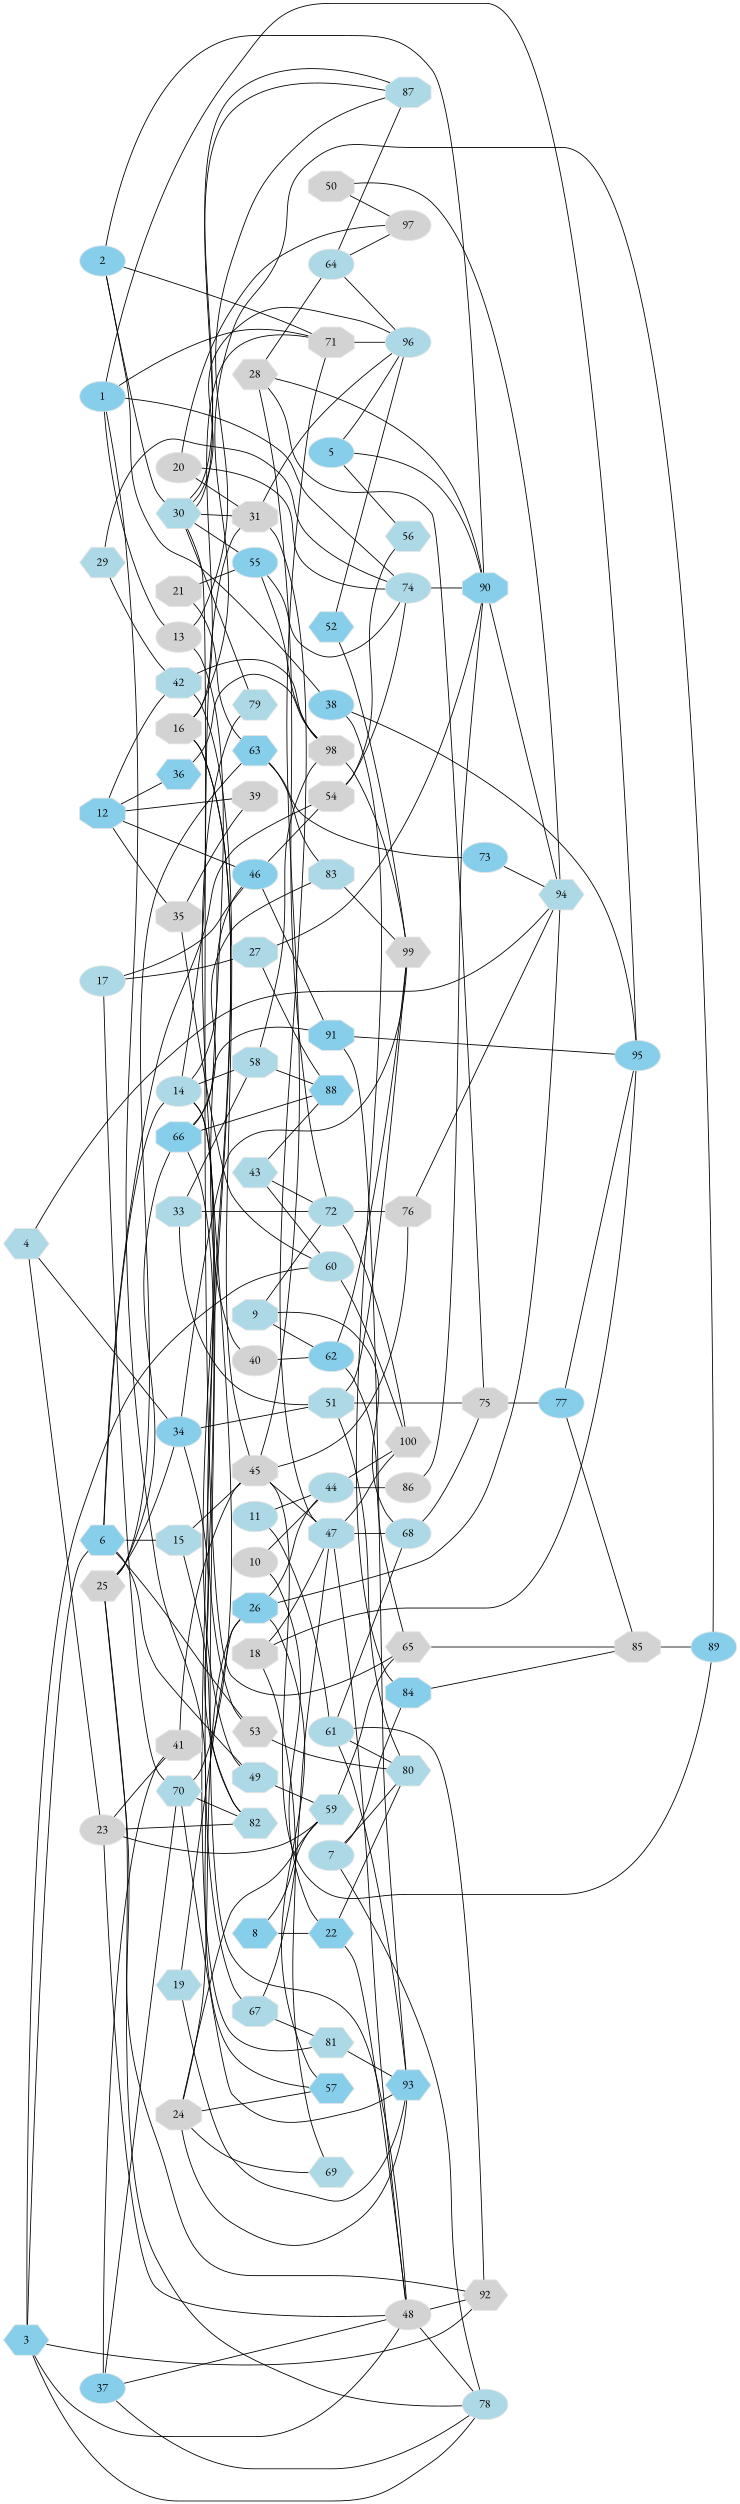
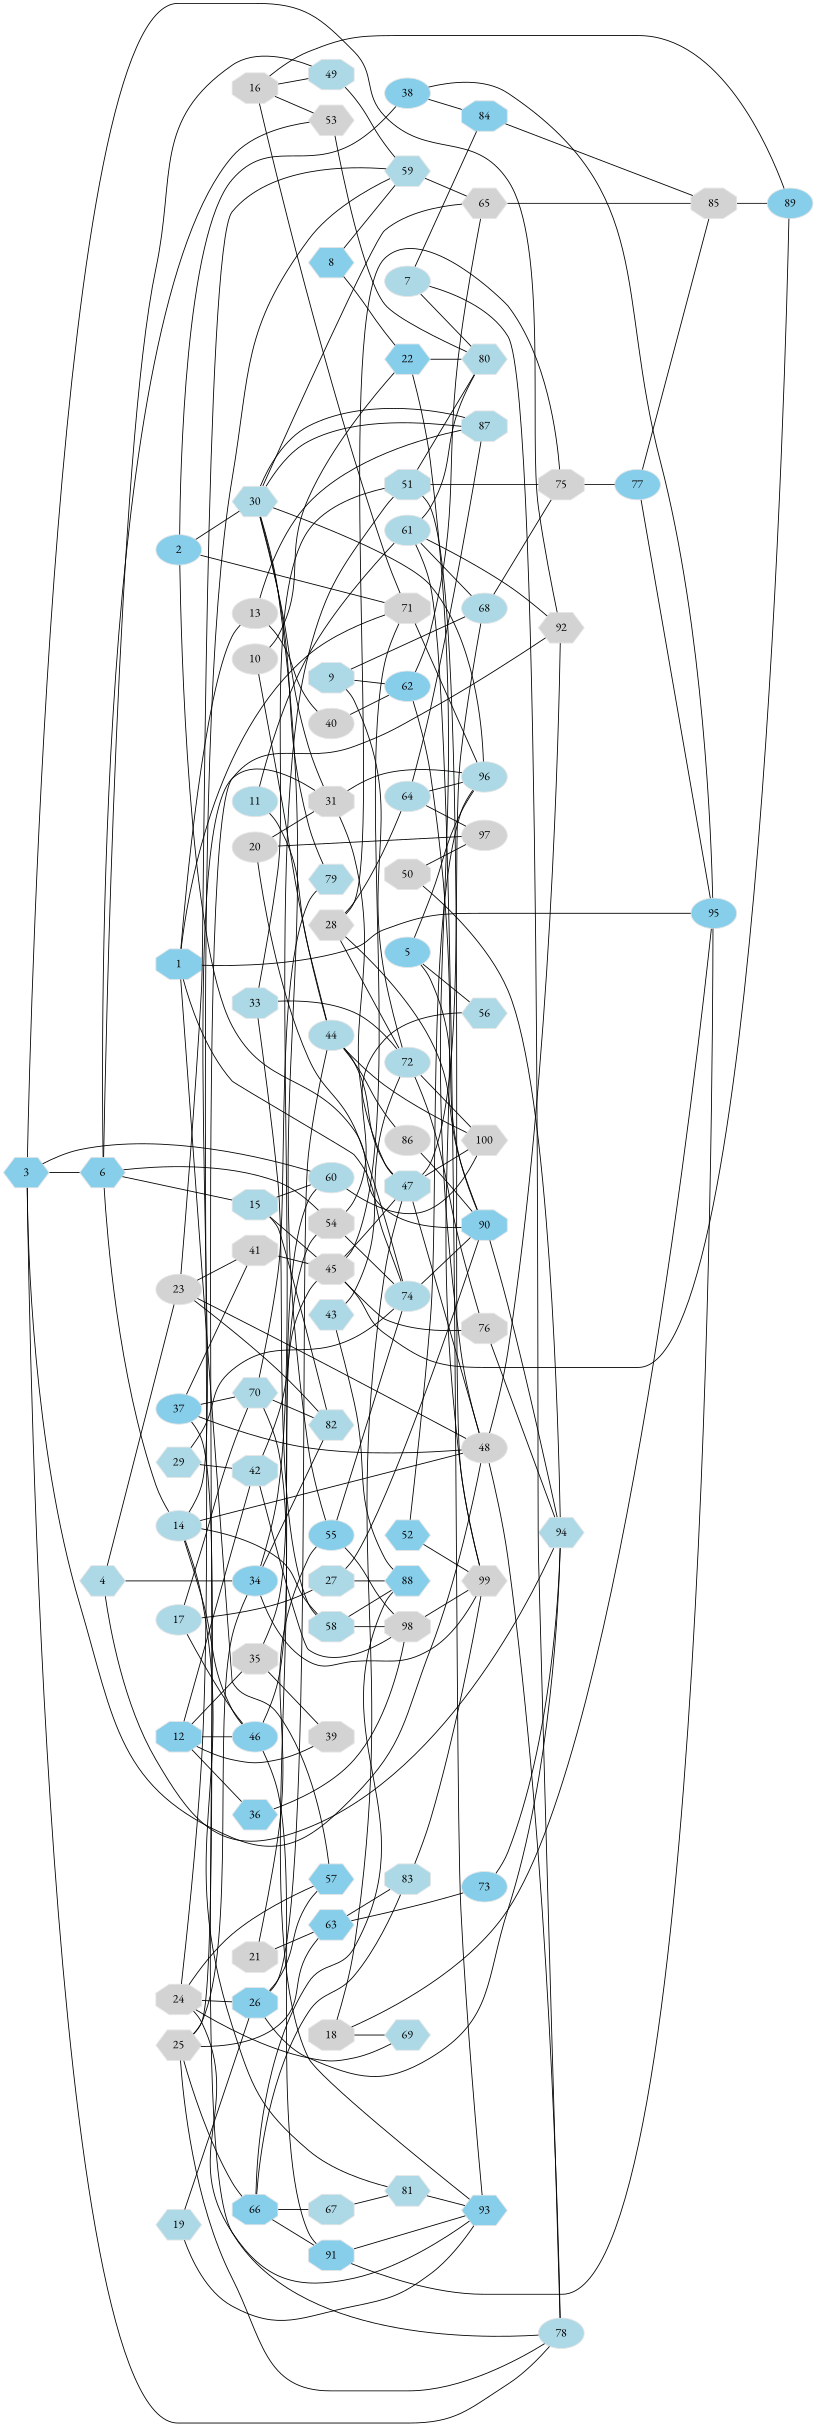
(103, 396) -> (179, 964)
(300, 1228) -> (301, 1188)
(307, 1718) -> (368, 1111)
